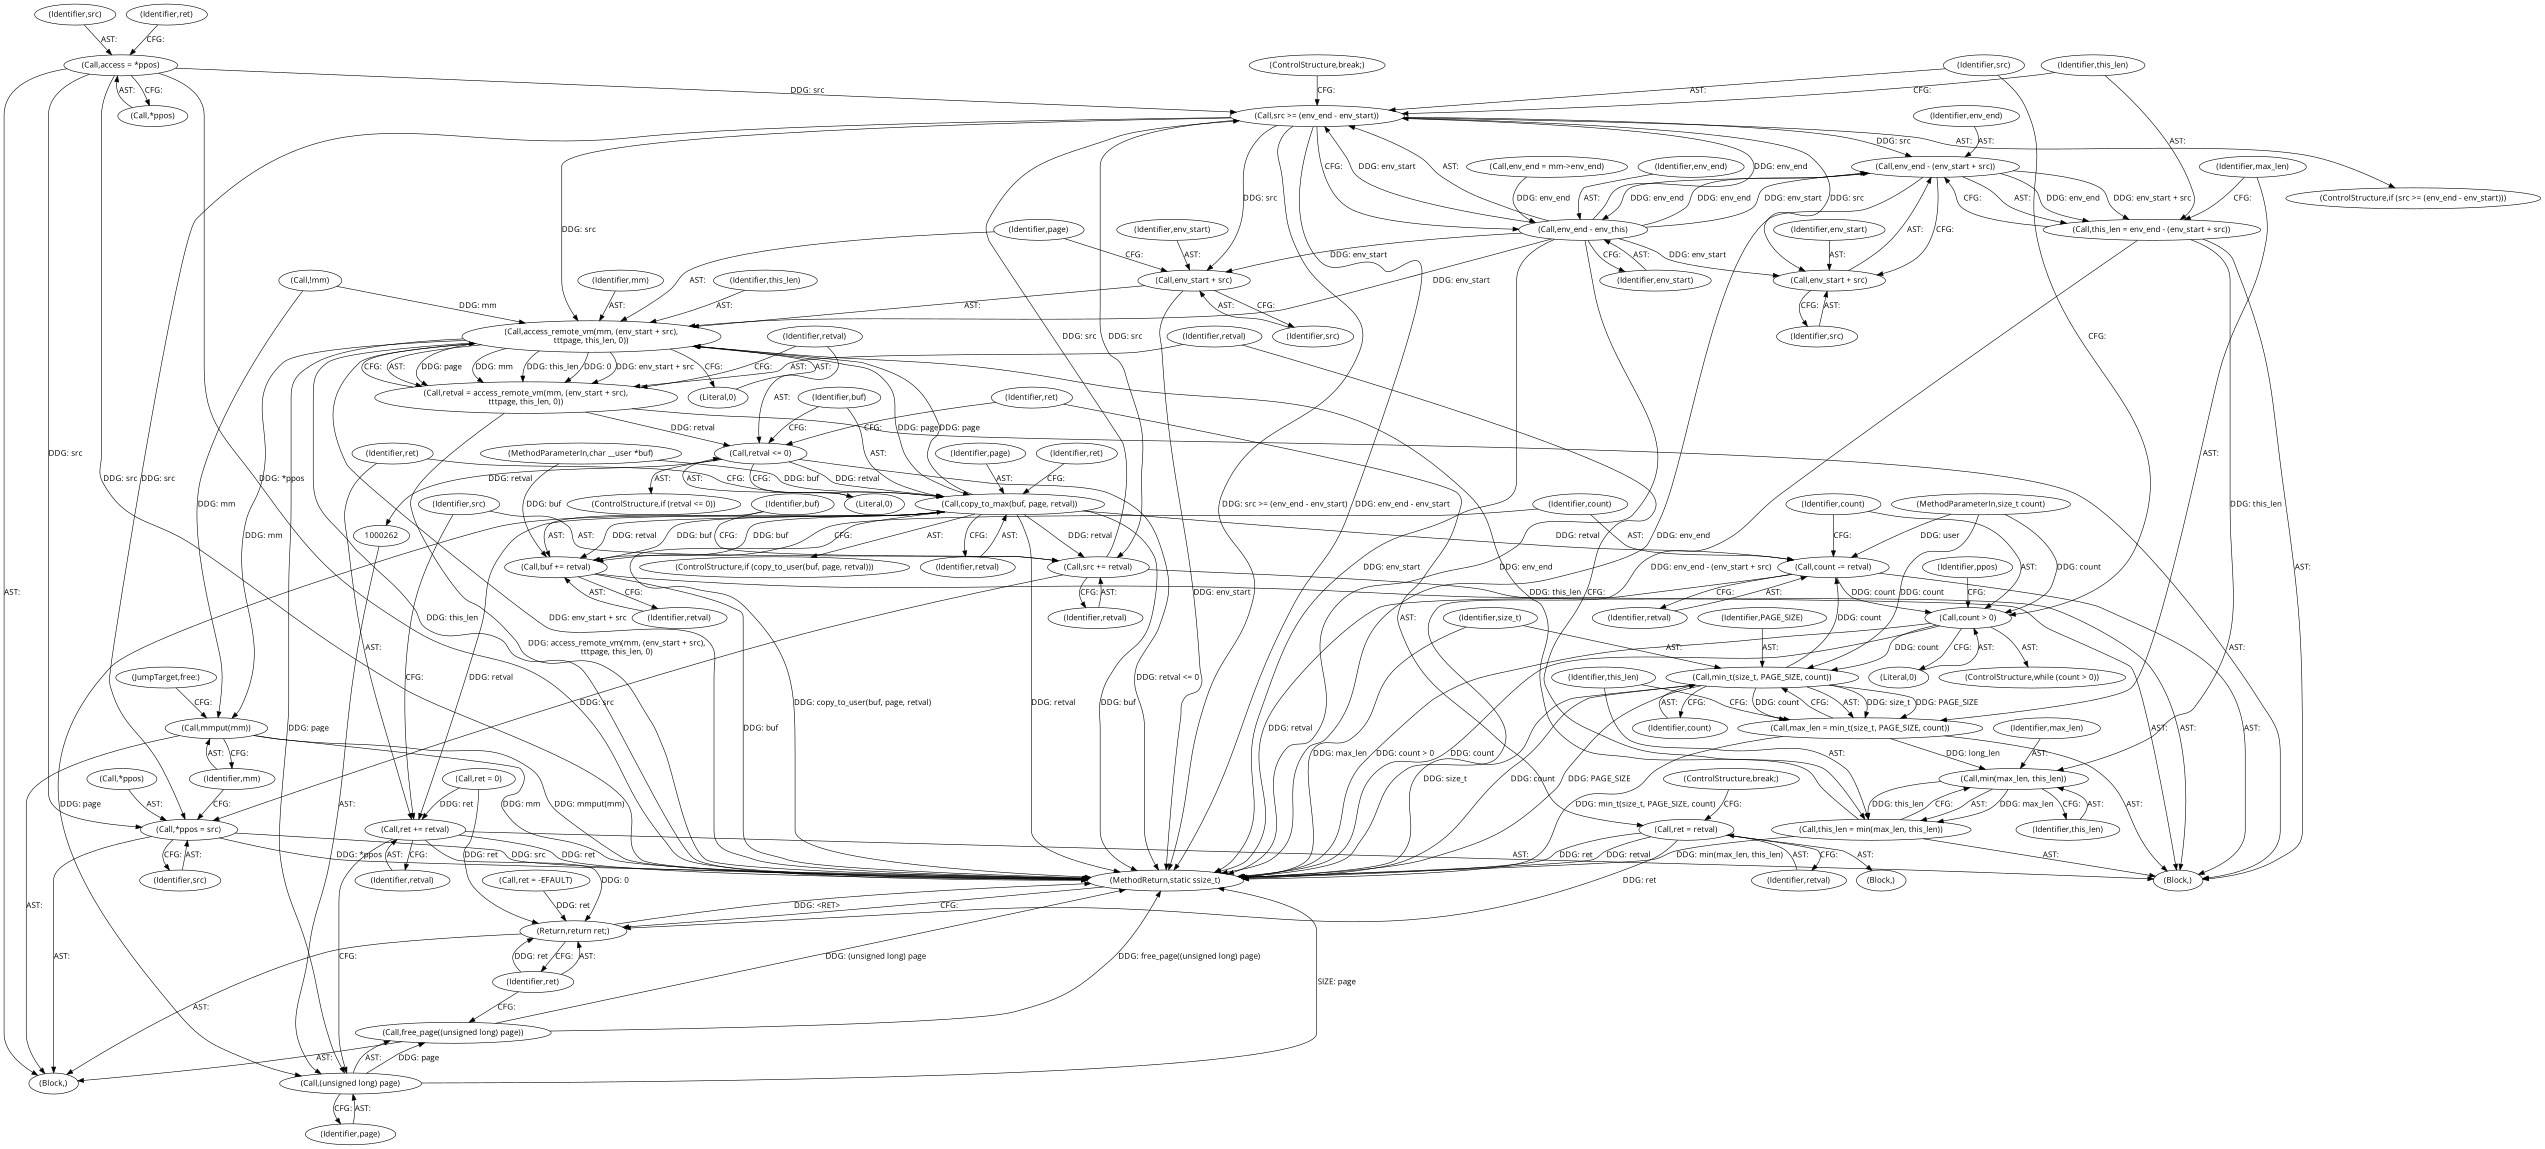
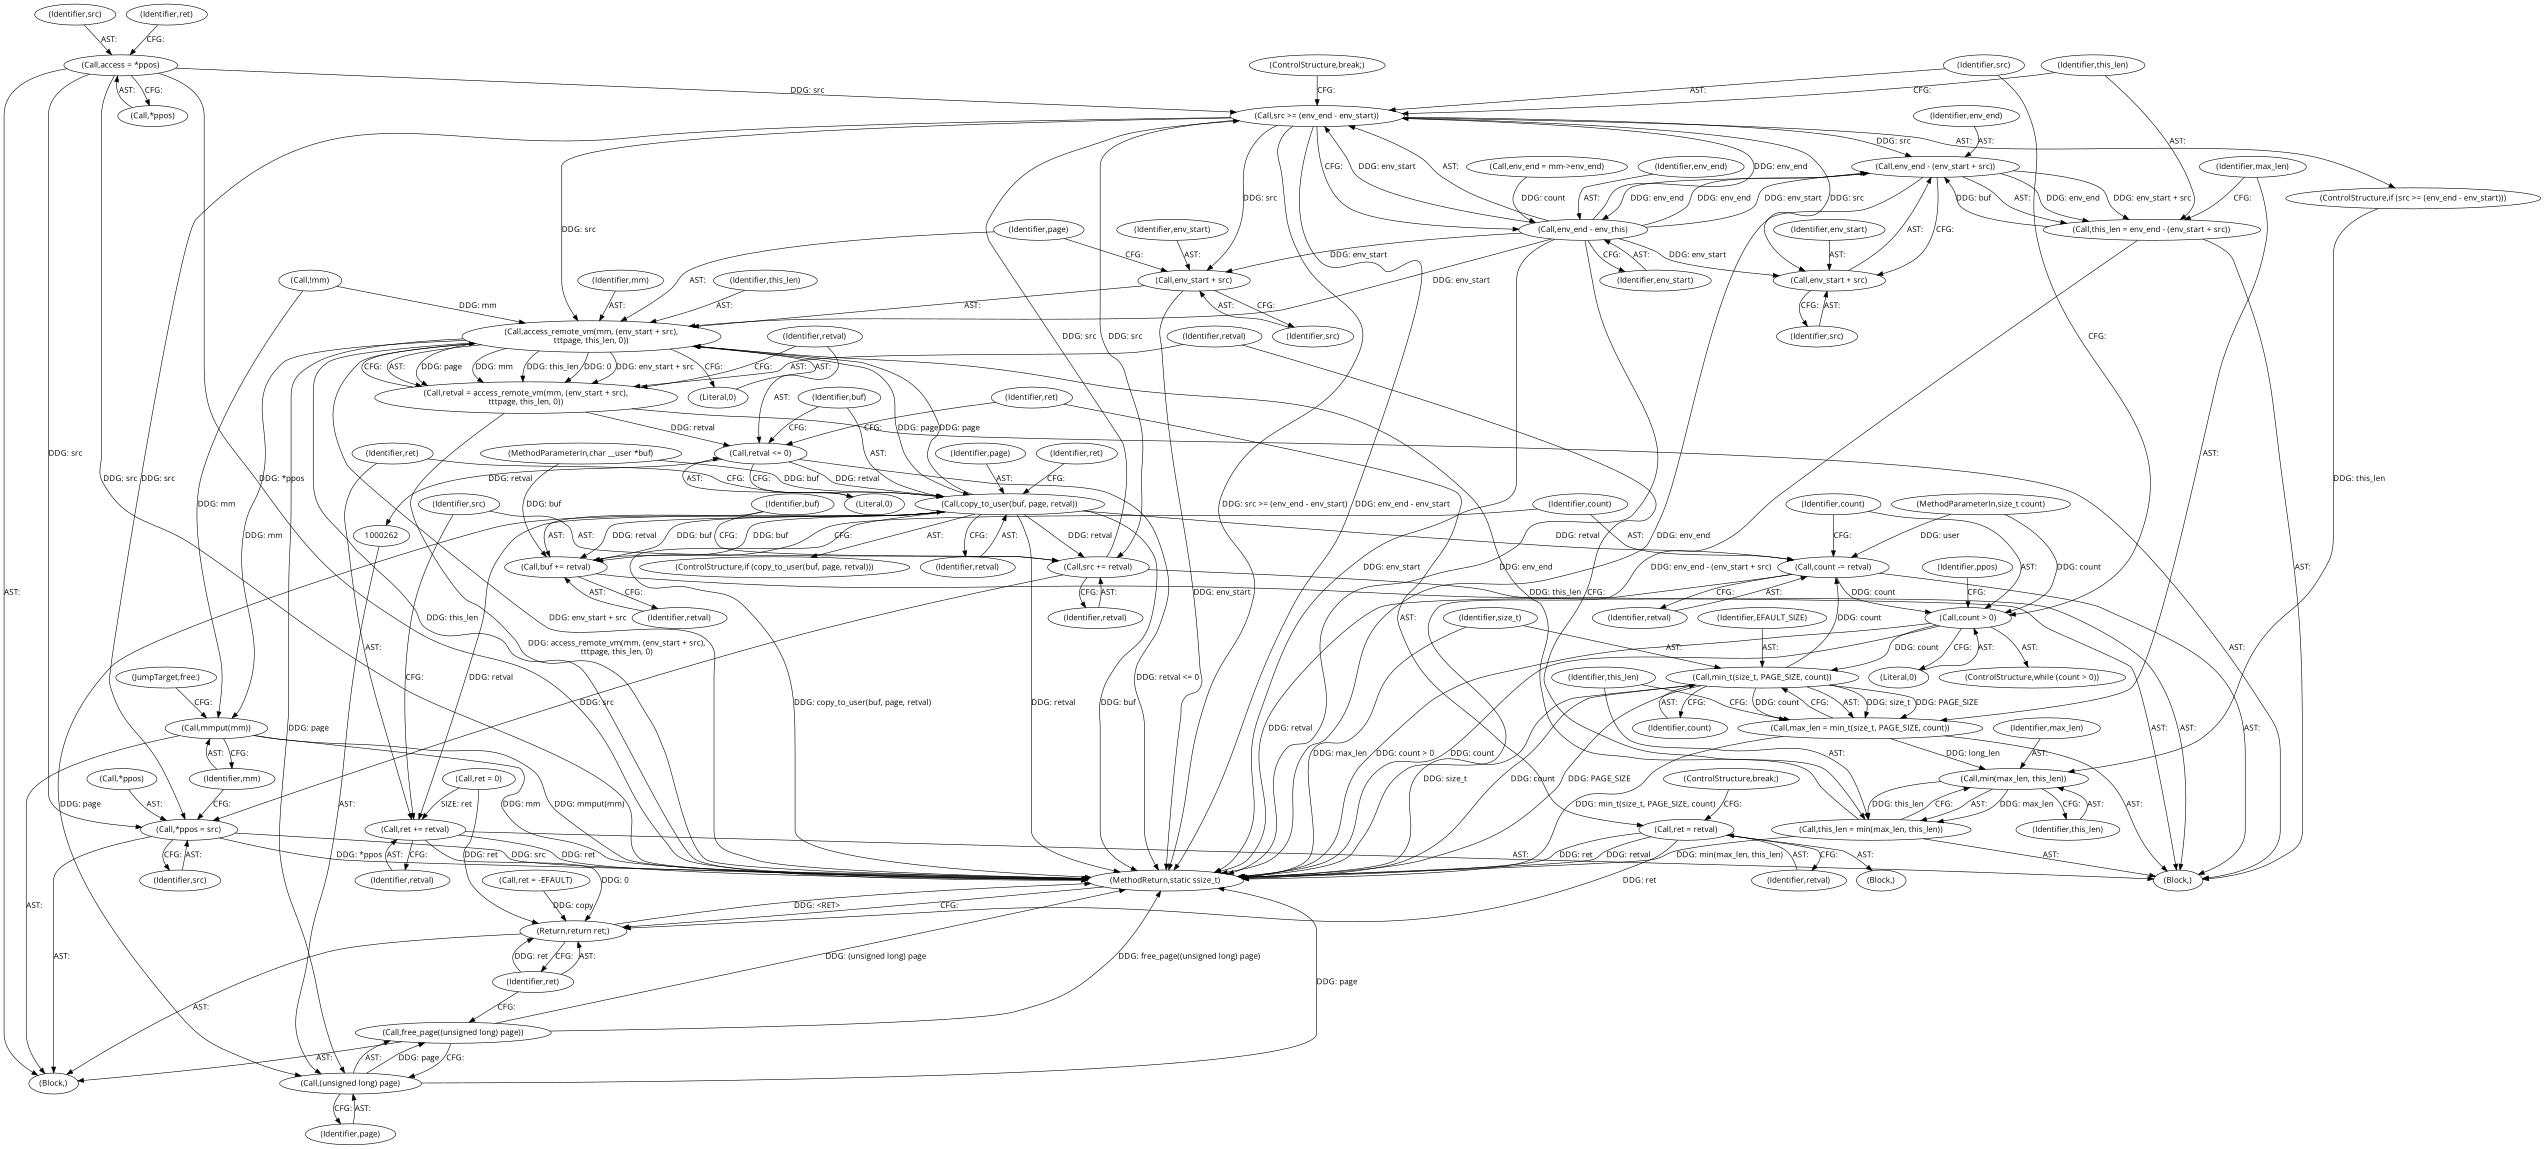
(1544, 198) -> (1544, 198)
(1974, 198) -> (1974, 198)
(654, 504) -> none
(1010, 504) -> (1010, 504)
(2231, 542) -> (2332, 551)
(1900, 592) -> none
(1762, 618) -> (1762, 618)
(457, 804) -> (457, 804)
(743, 823) -> none
(573, 906) -> (573, 906)
(339, 941) -> (437, 1064)
(1337, 982) -> (1337, 982)
